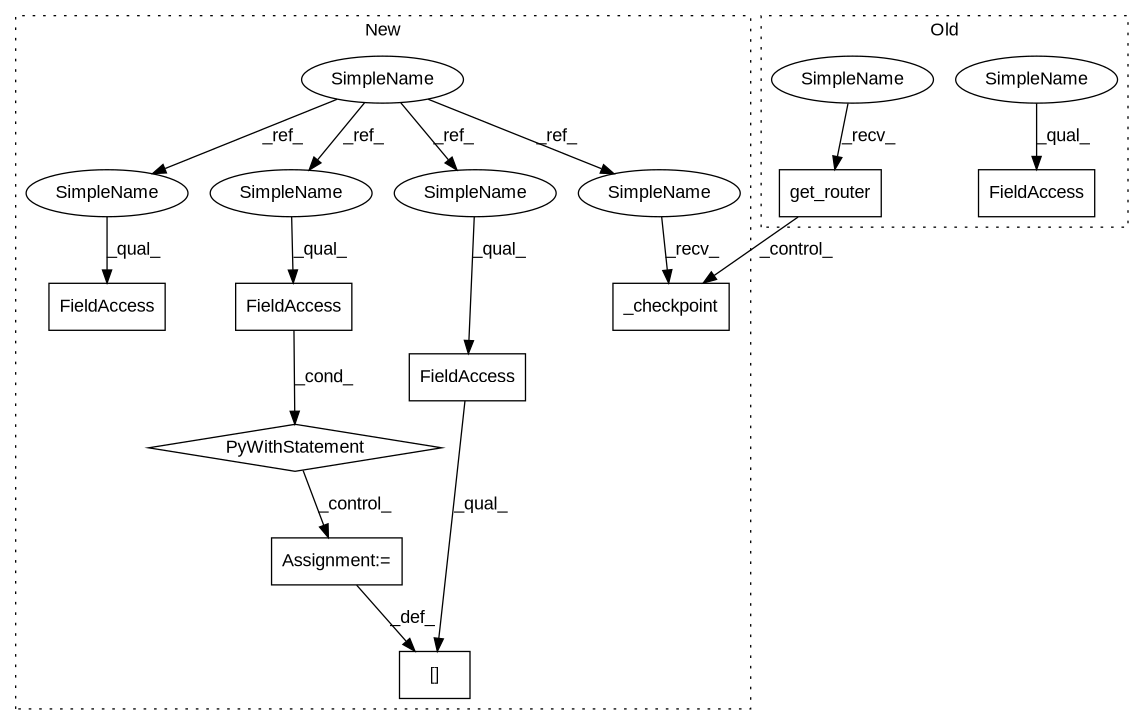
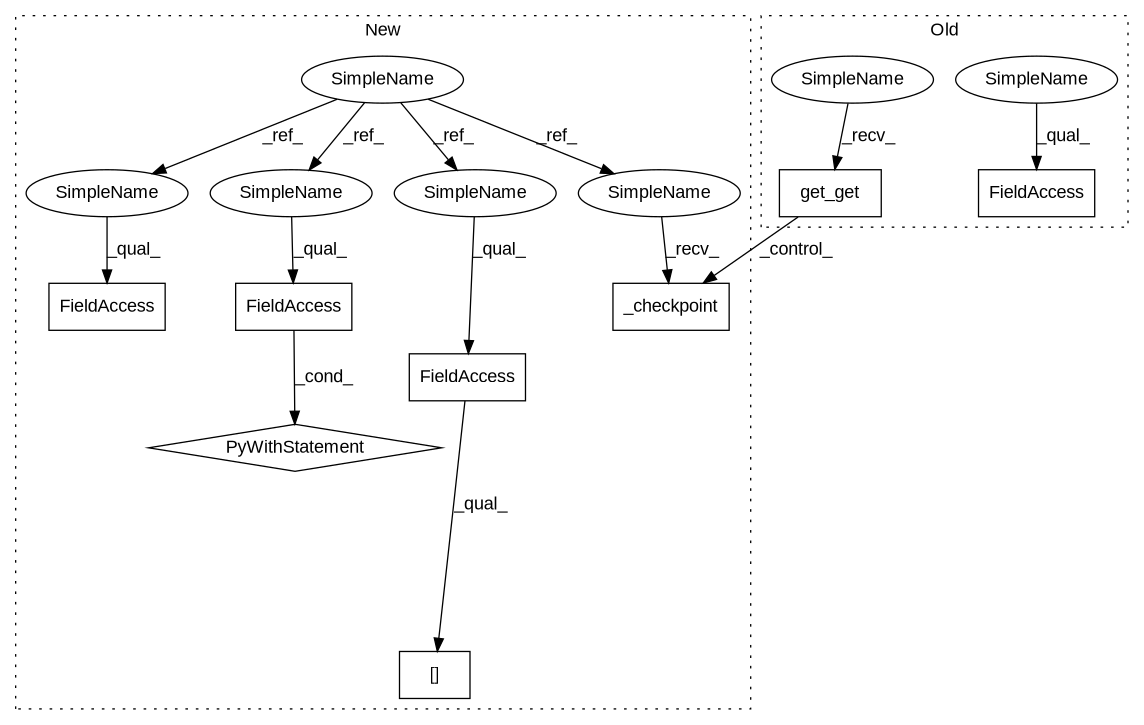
(830, 193) -> (830, 193)
(337, 561) -> none
